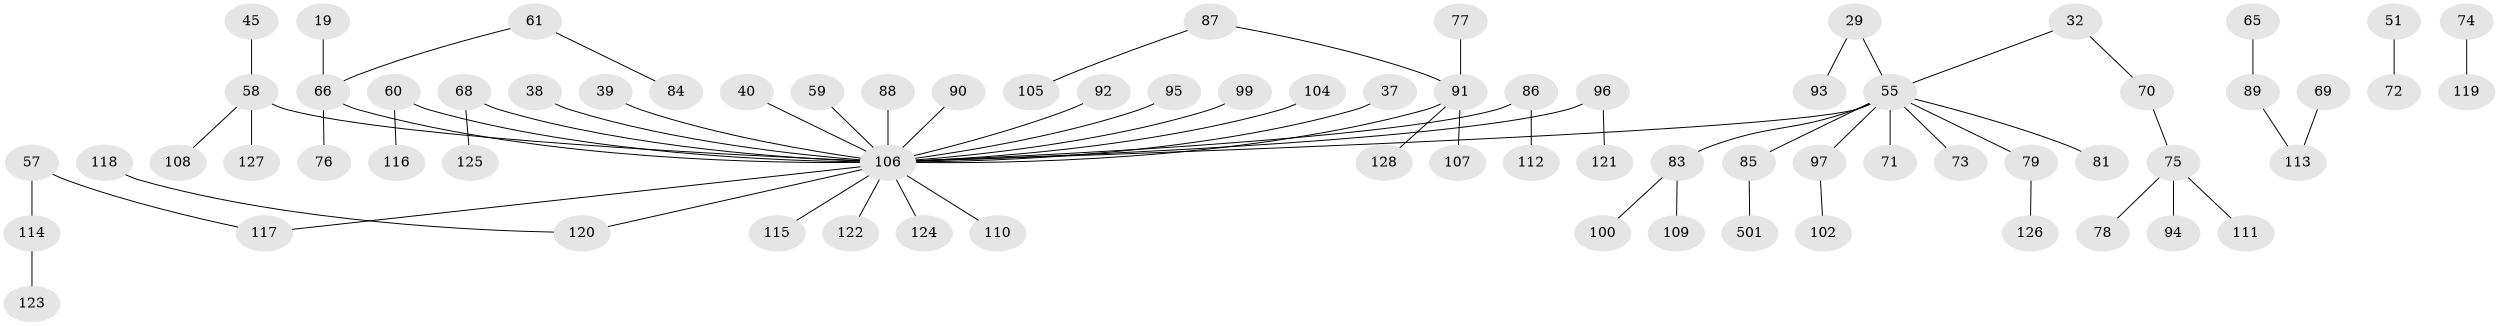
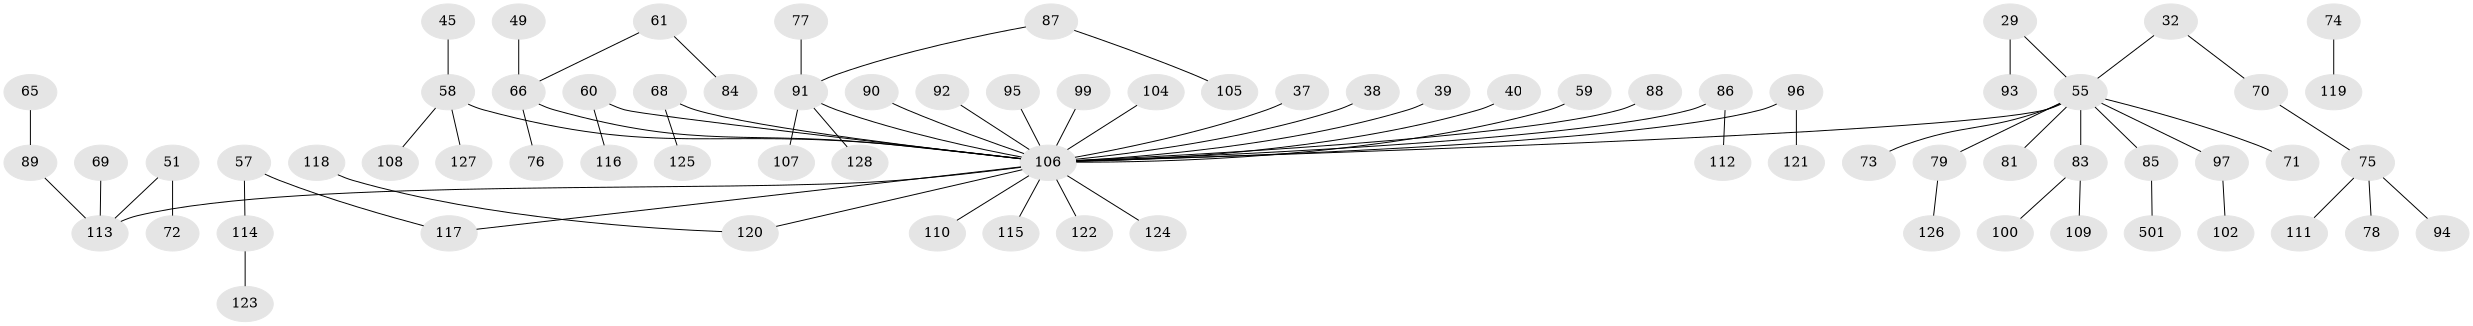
(323, 22) -> (519, 22)
none -> (570, 188)
none -> (136, 198)
